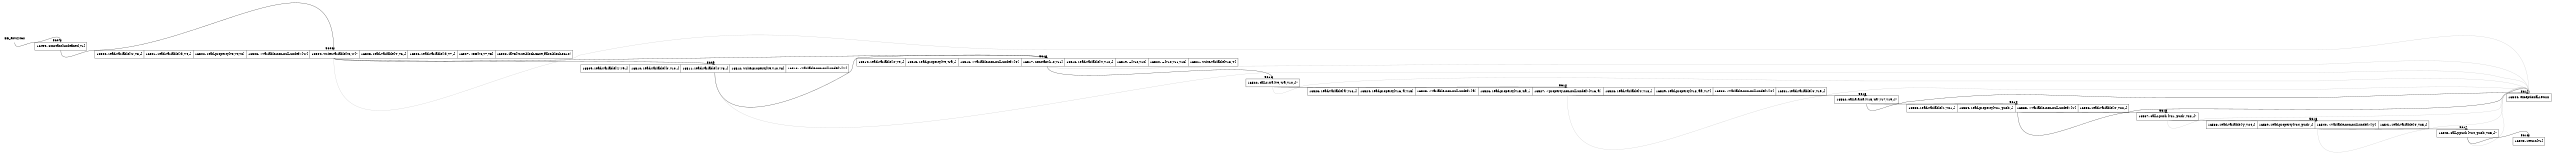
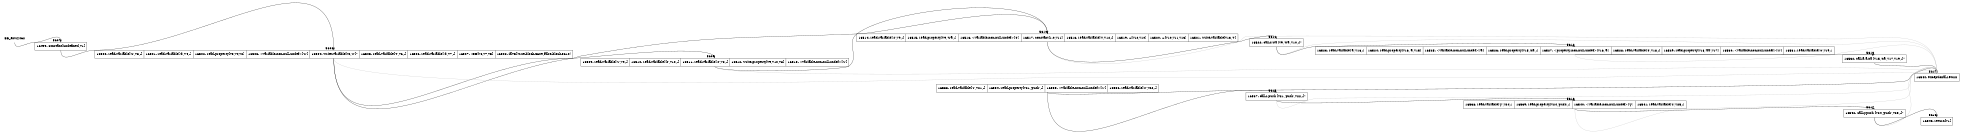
(1941, 104) -> none
